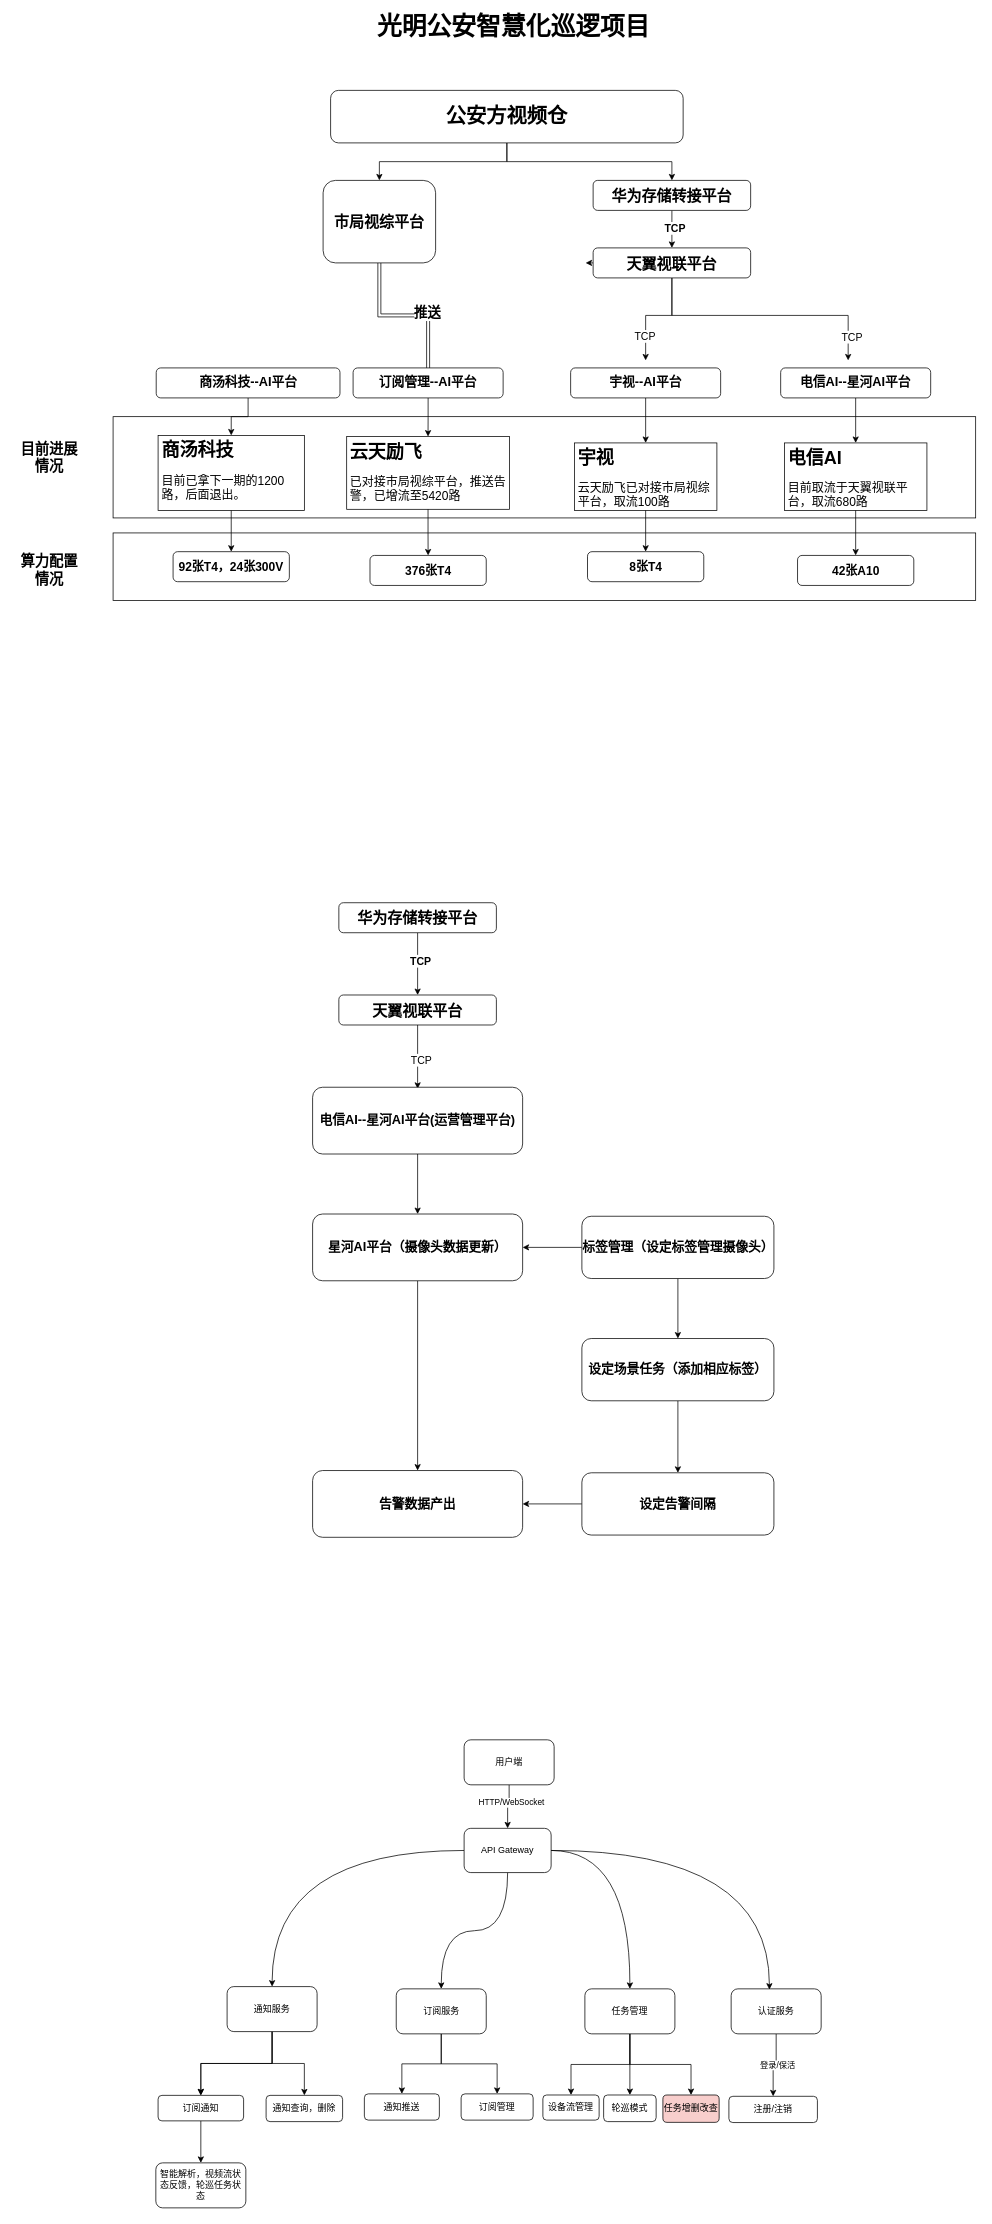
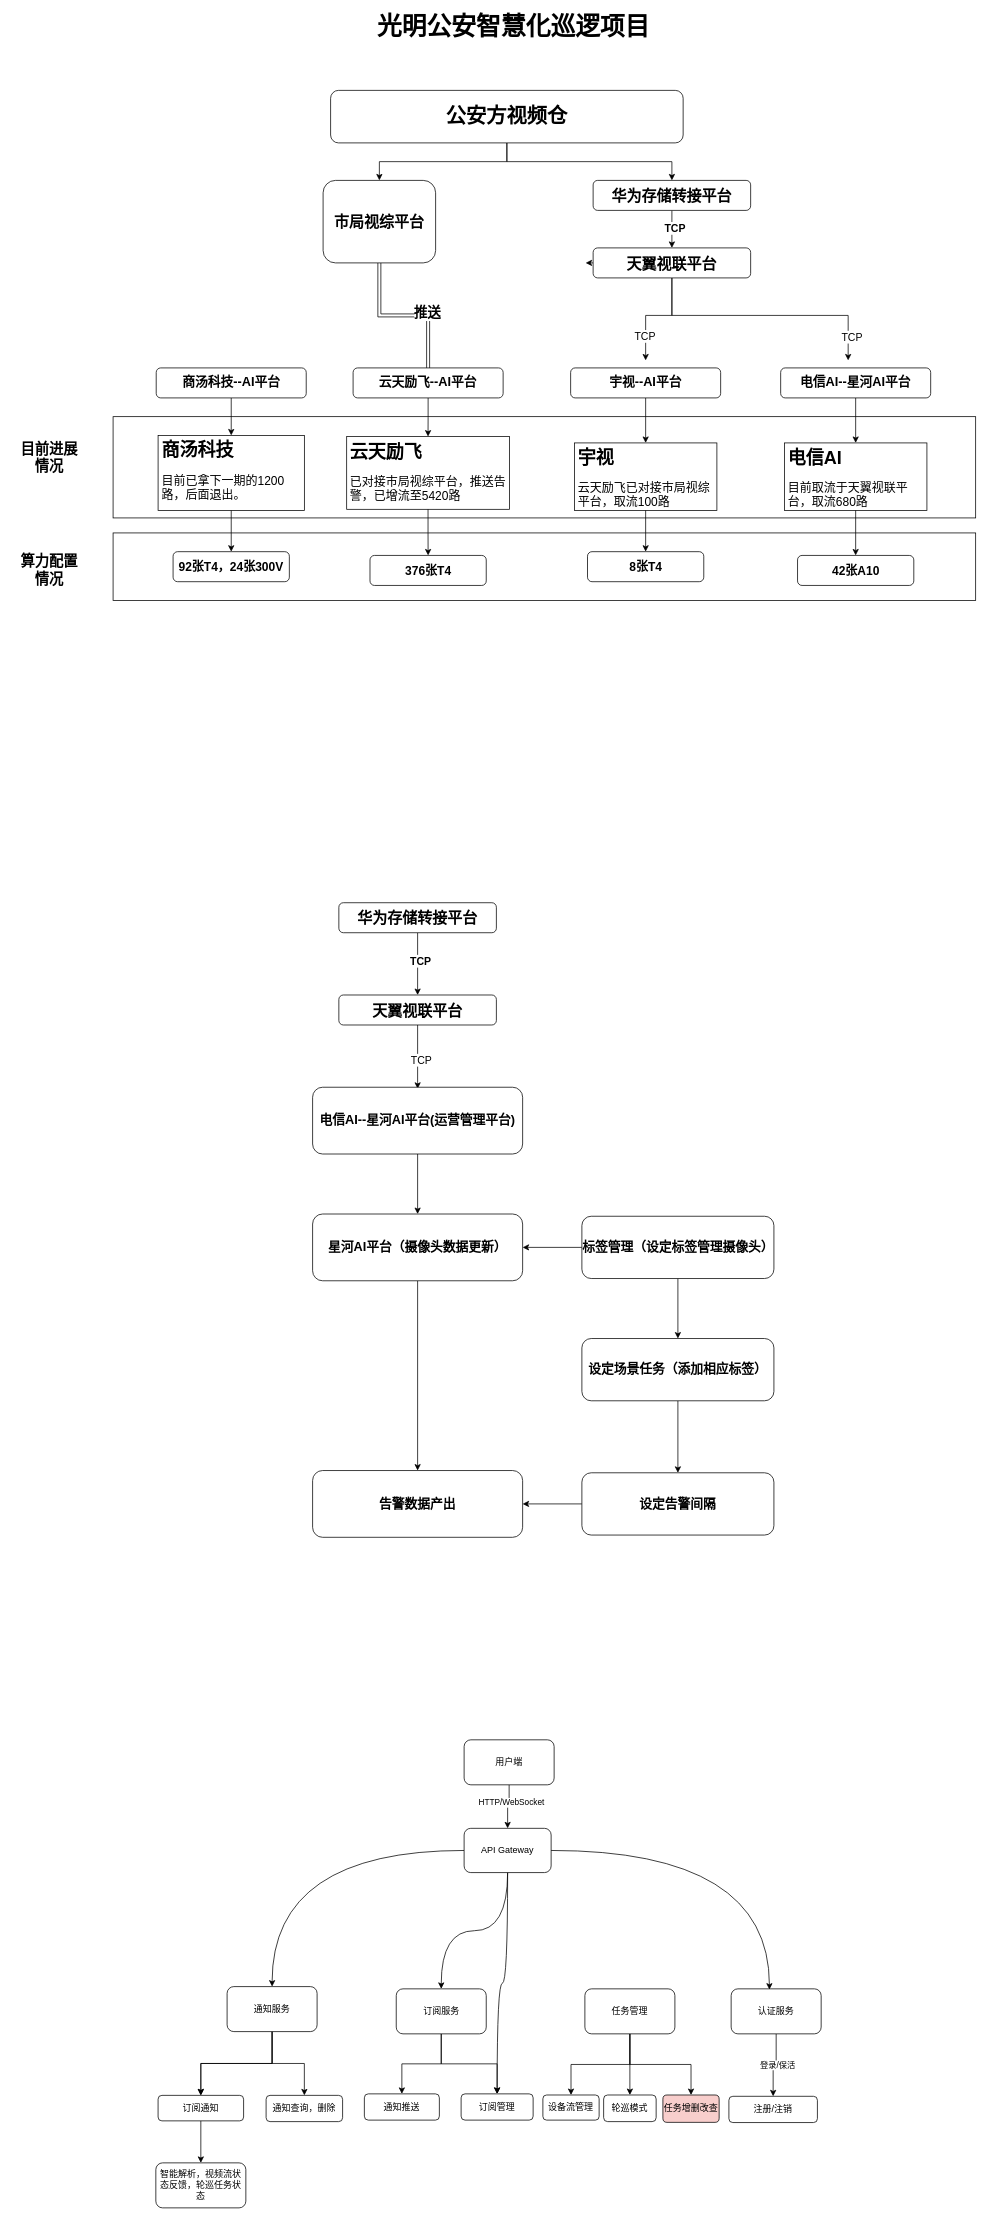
(248, 383) -> (231, 383)
(428, 383) -> (428, 383)
(619, 1906) -> (504, 1979)
